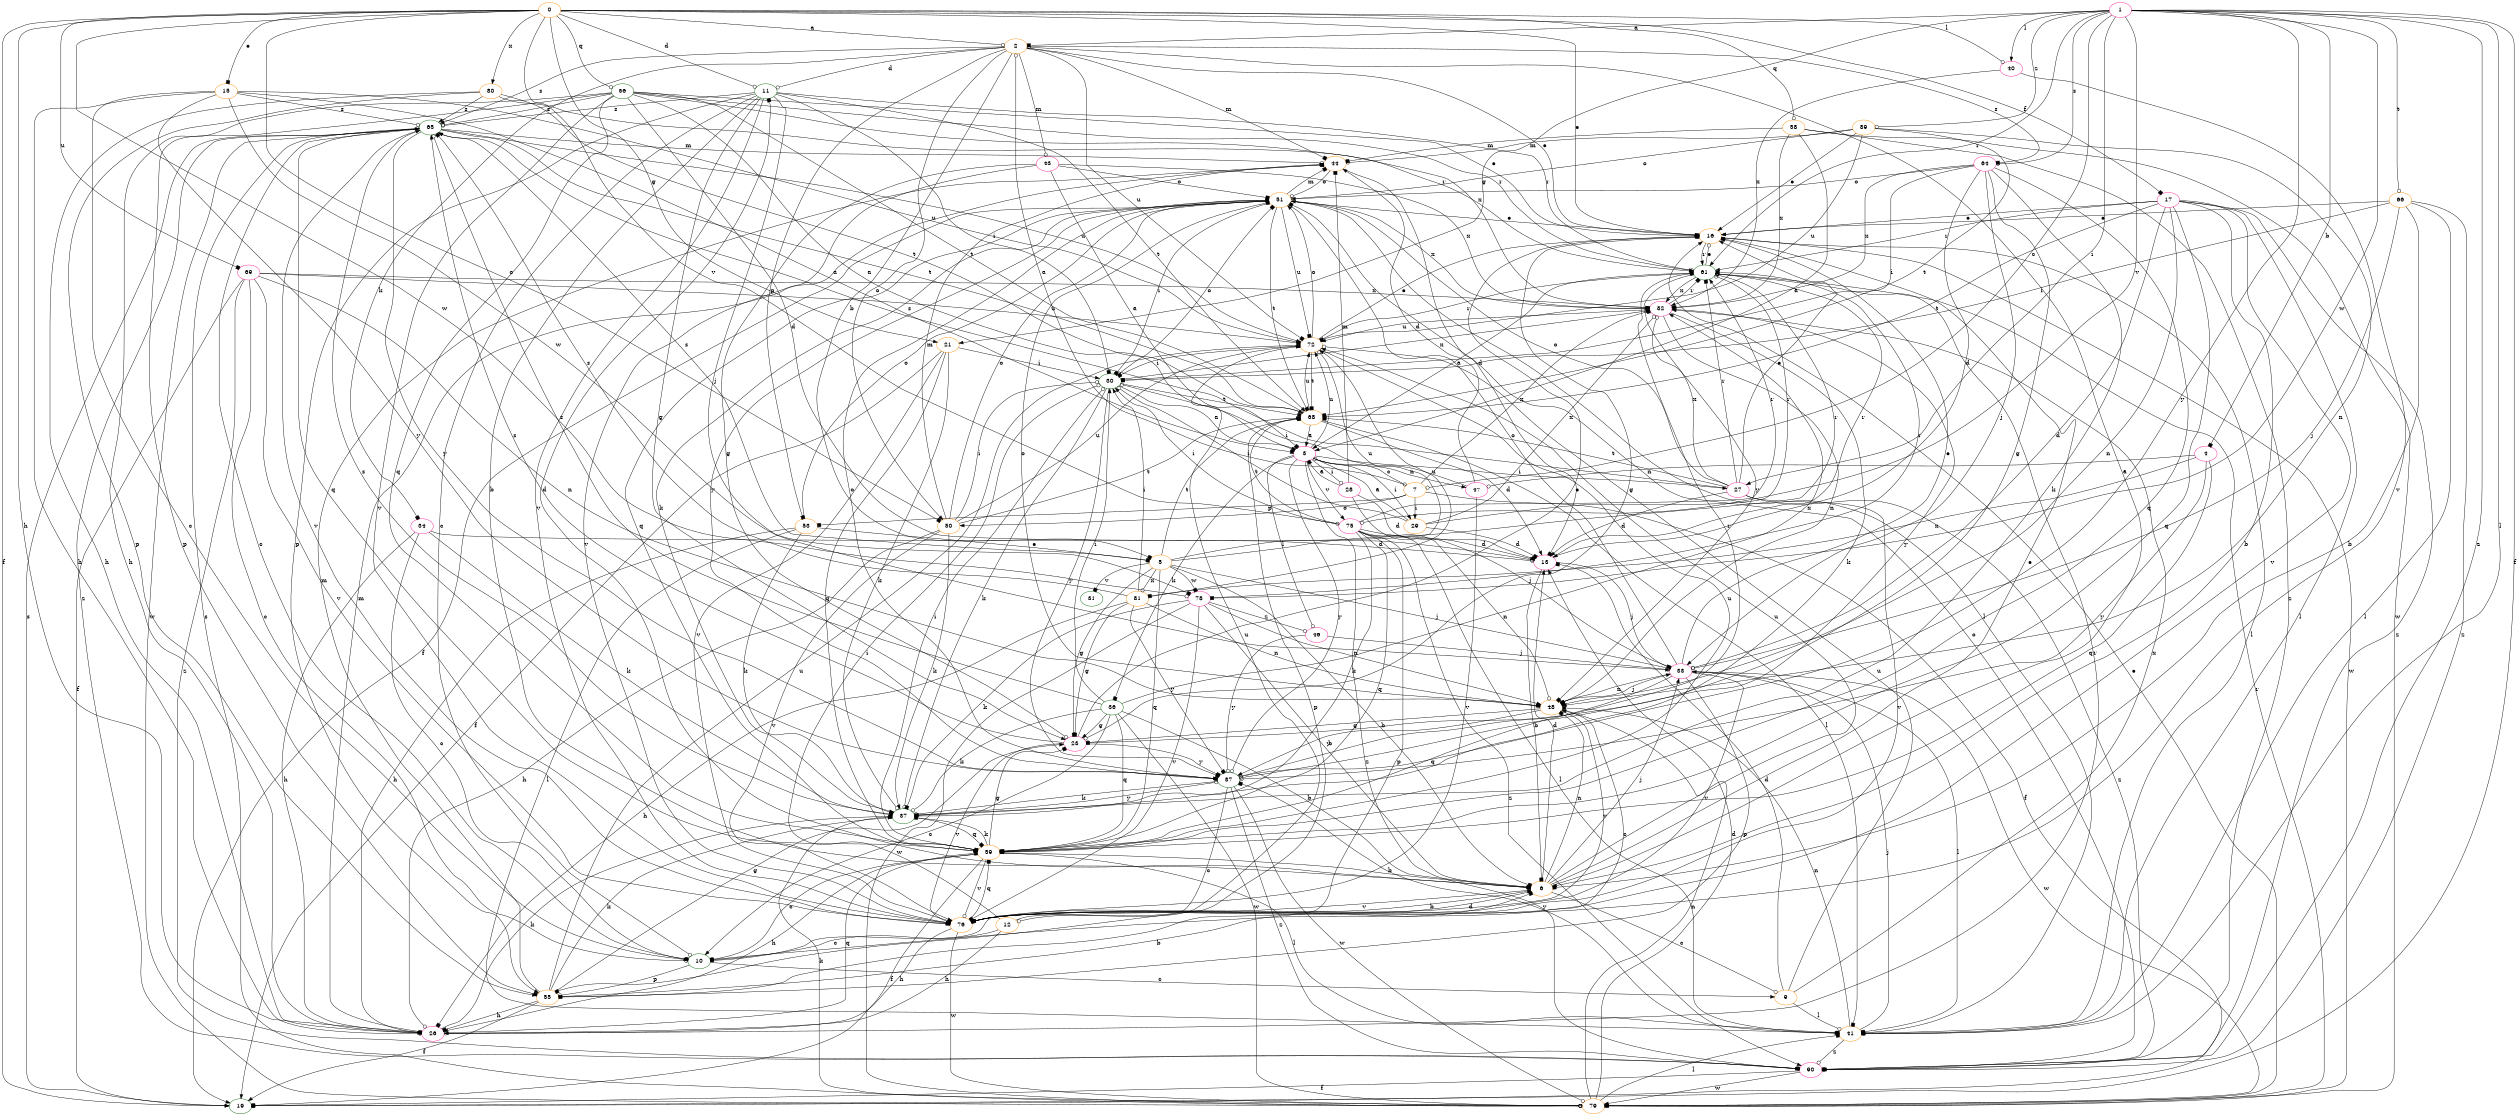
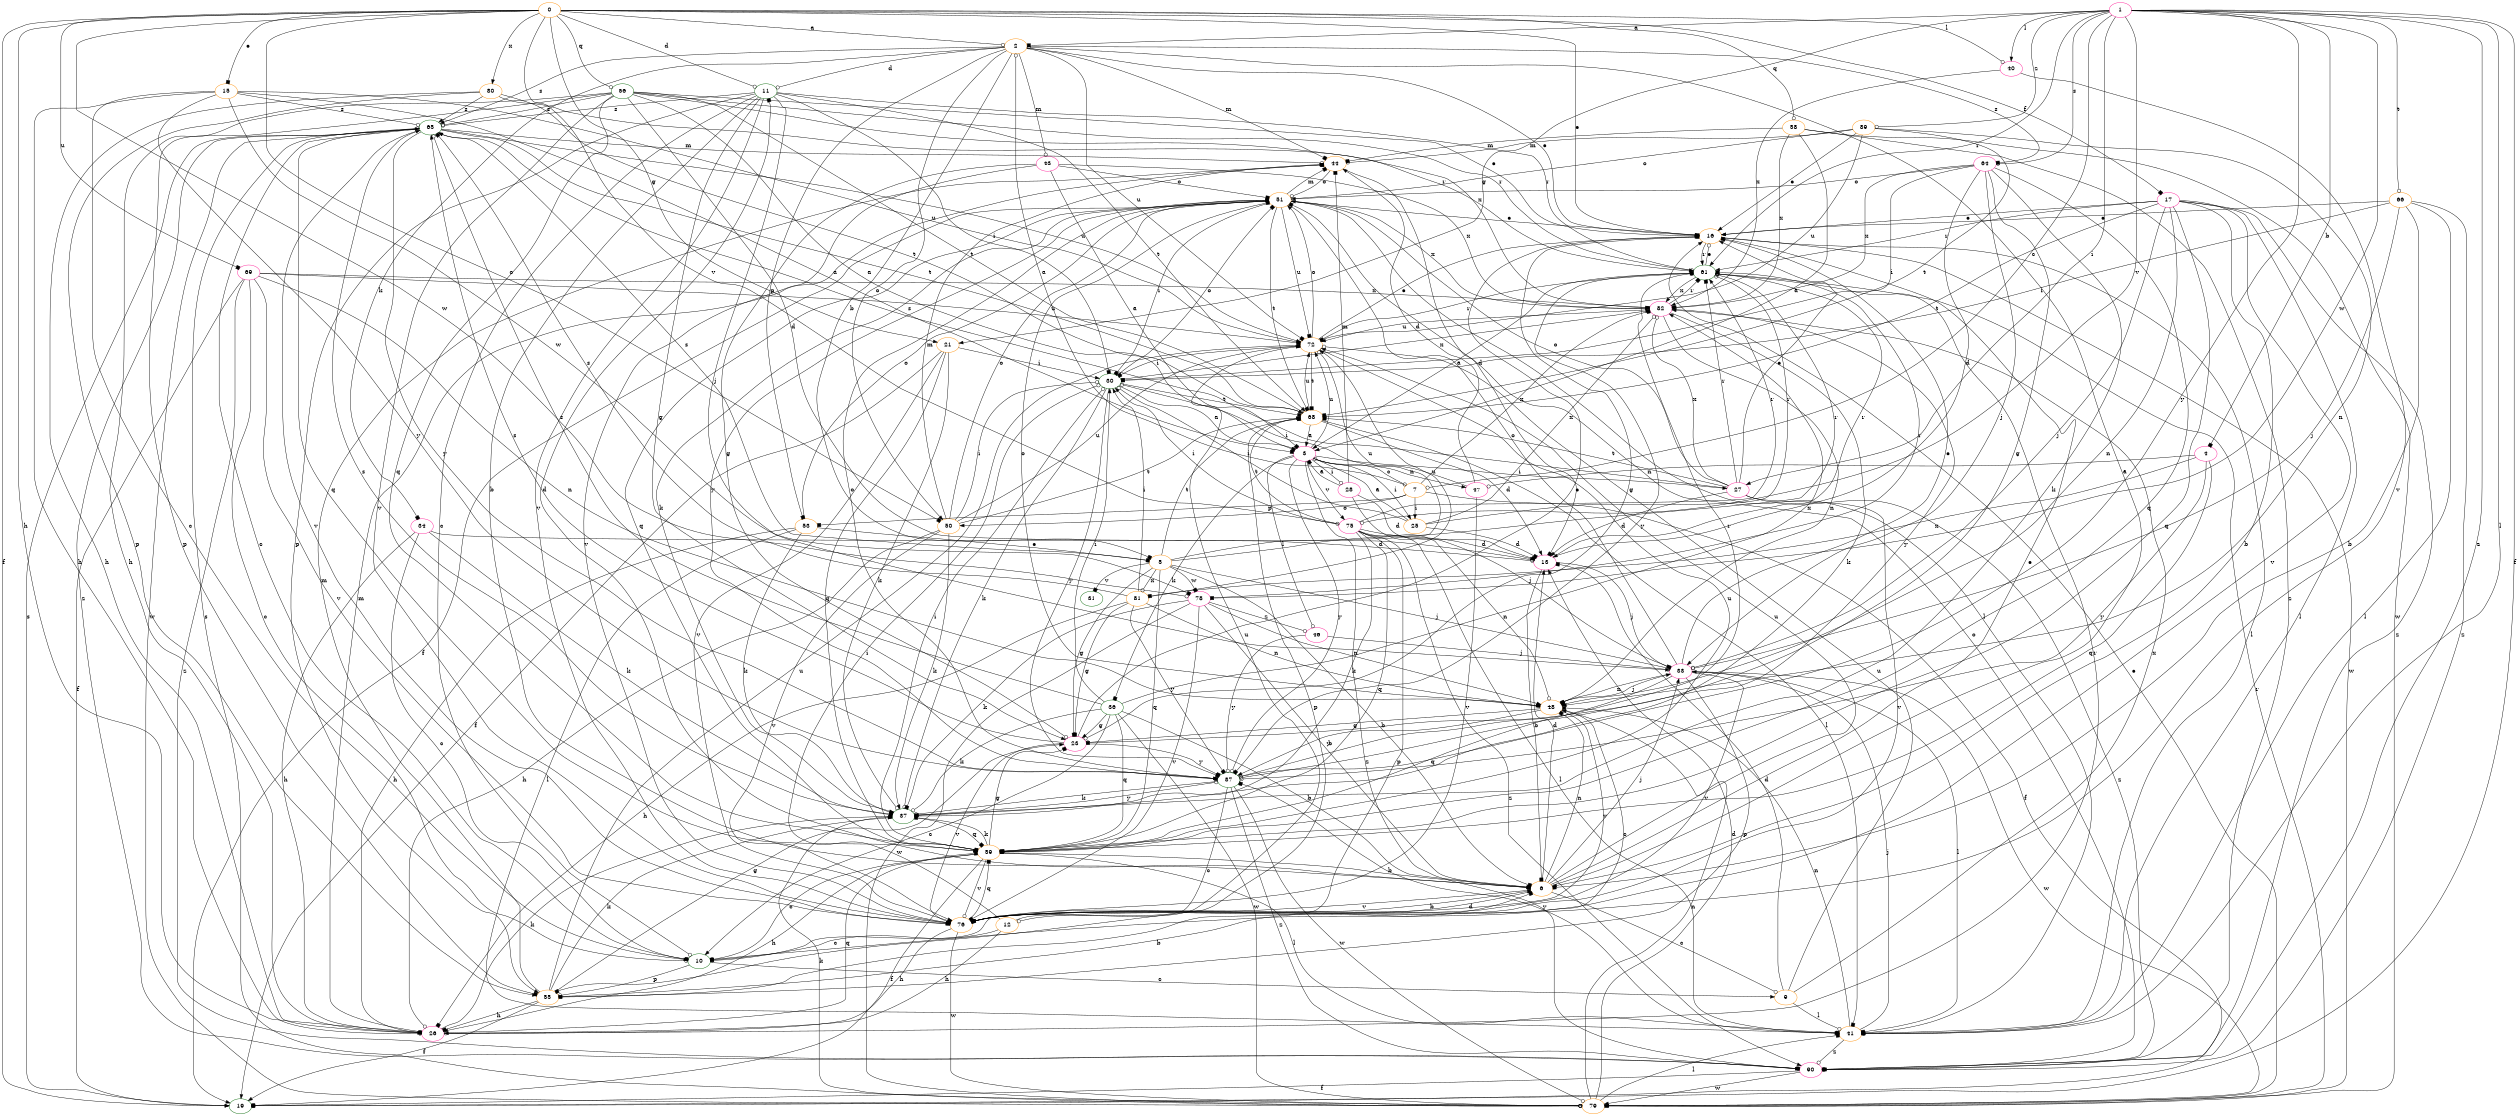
(2058, 436) -> (2058, 436)
(1739, 517) -> (1621, 539)
(1415, 526) -> (1415, 526)
